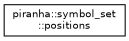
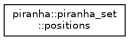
(65, 20) -> (65, 20)
